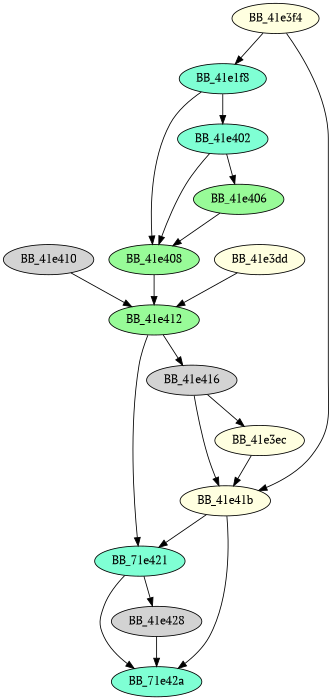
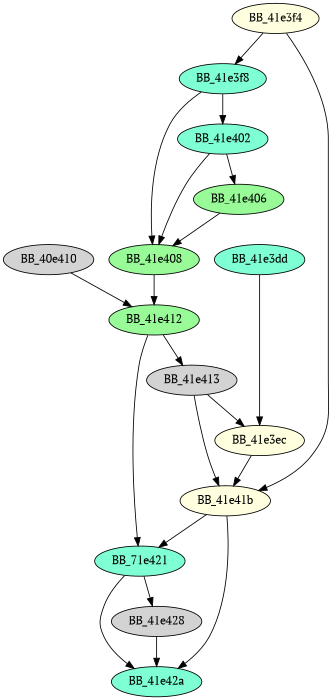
(223, 79) -> (223, 79)
(49, 260) -> (49, 260)
(260, 260) -> (260, 260)
(211, 288) -> (260, 346)
(192, 380) -> (192, 380)
(157, 682) -> (157, 682)
